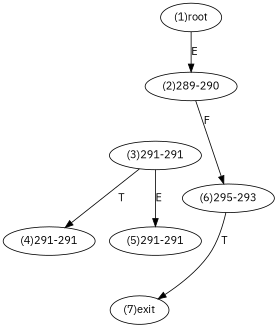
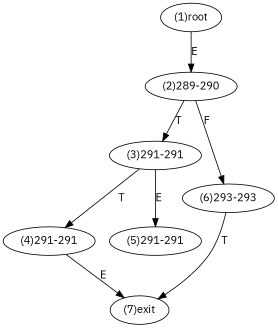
none -> (175, 117)
(228, 198) -> (228, 198)
none -> (92, 274)
